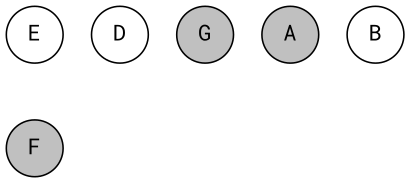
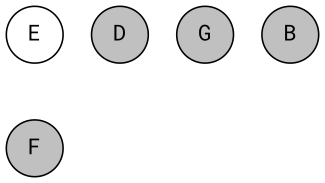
(120, 35) -> (120, 35)
(290, 35) -> none
(376, 35) -> (290, 35)
